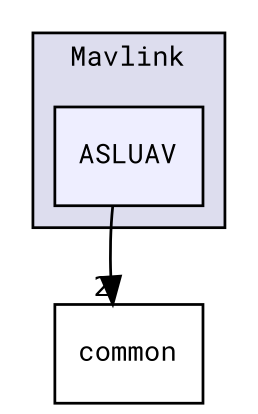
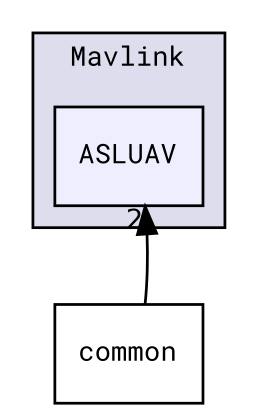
(111, 245) -> (147, 269)
